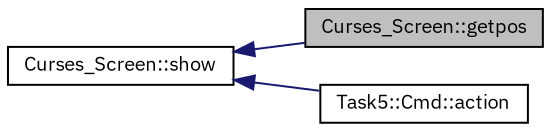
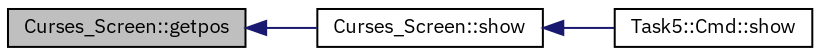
(280, 46) -> (292, 28)
(424, 104) -> (714, 28)
